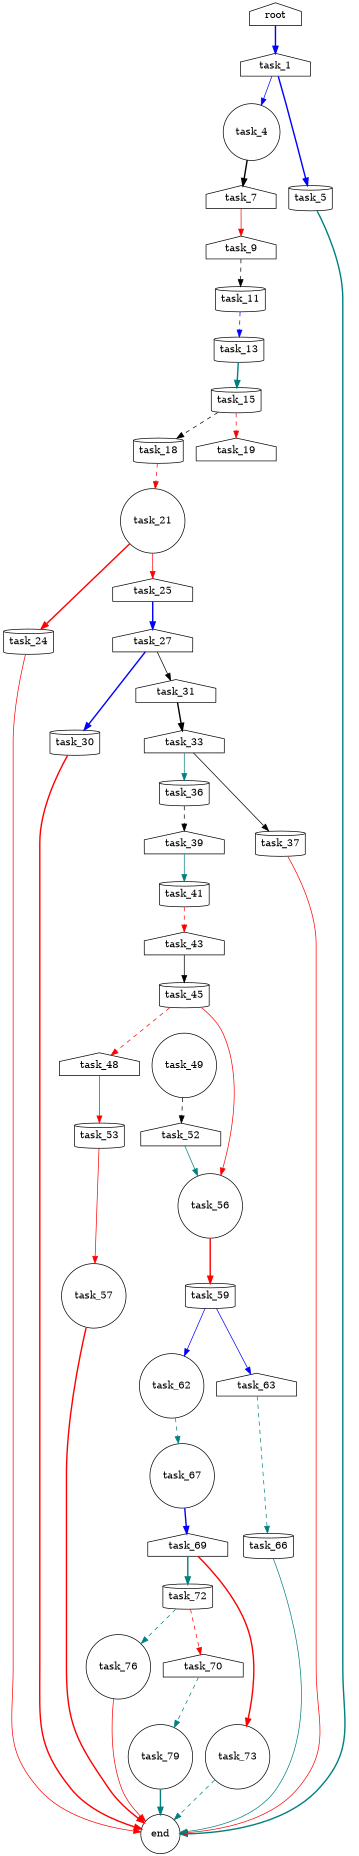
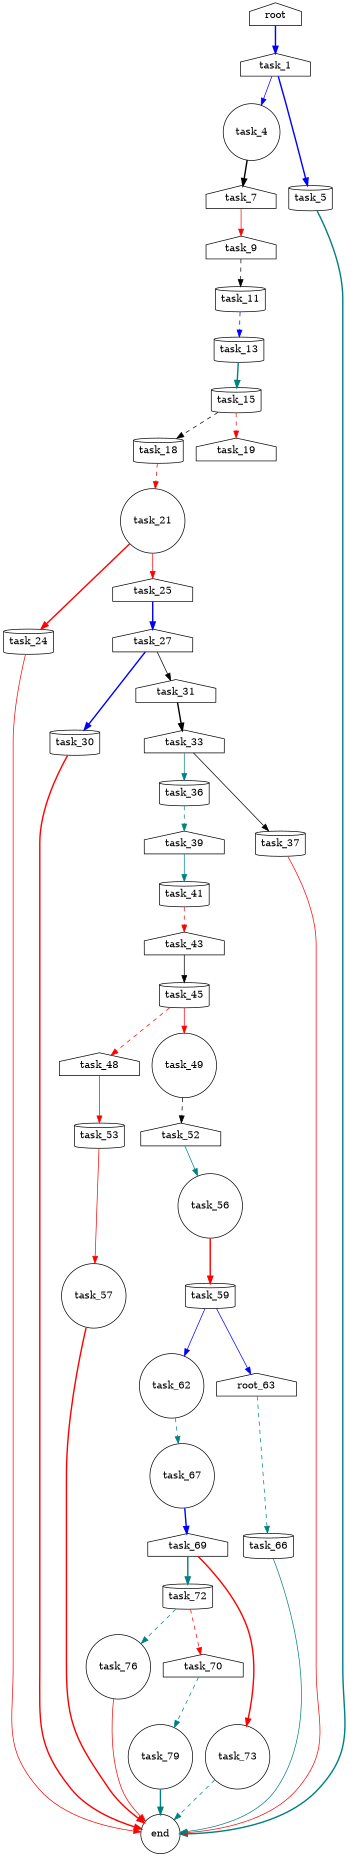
(184, 815) -> (184, 815)
(234, 1084) -> (184, 1017)
(257, 1386) -> (257, 1386)
